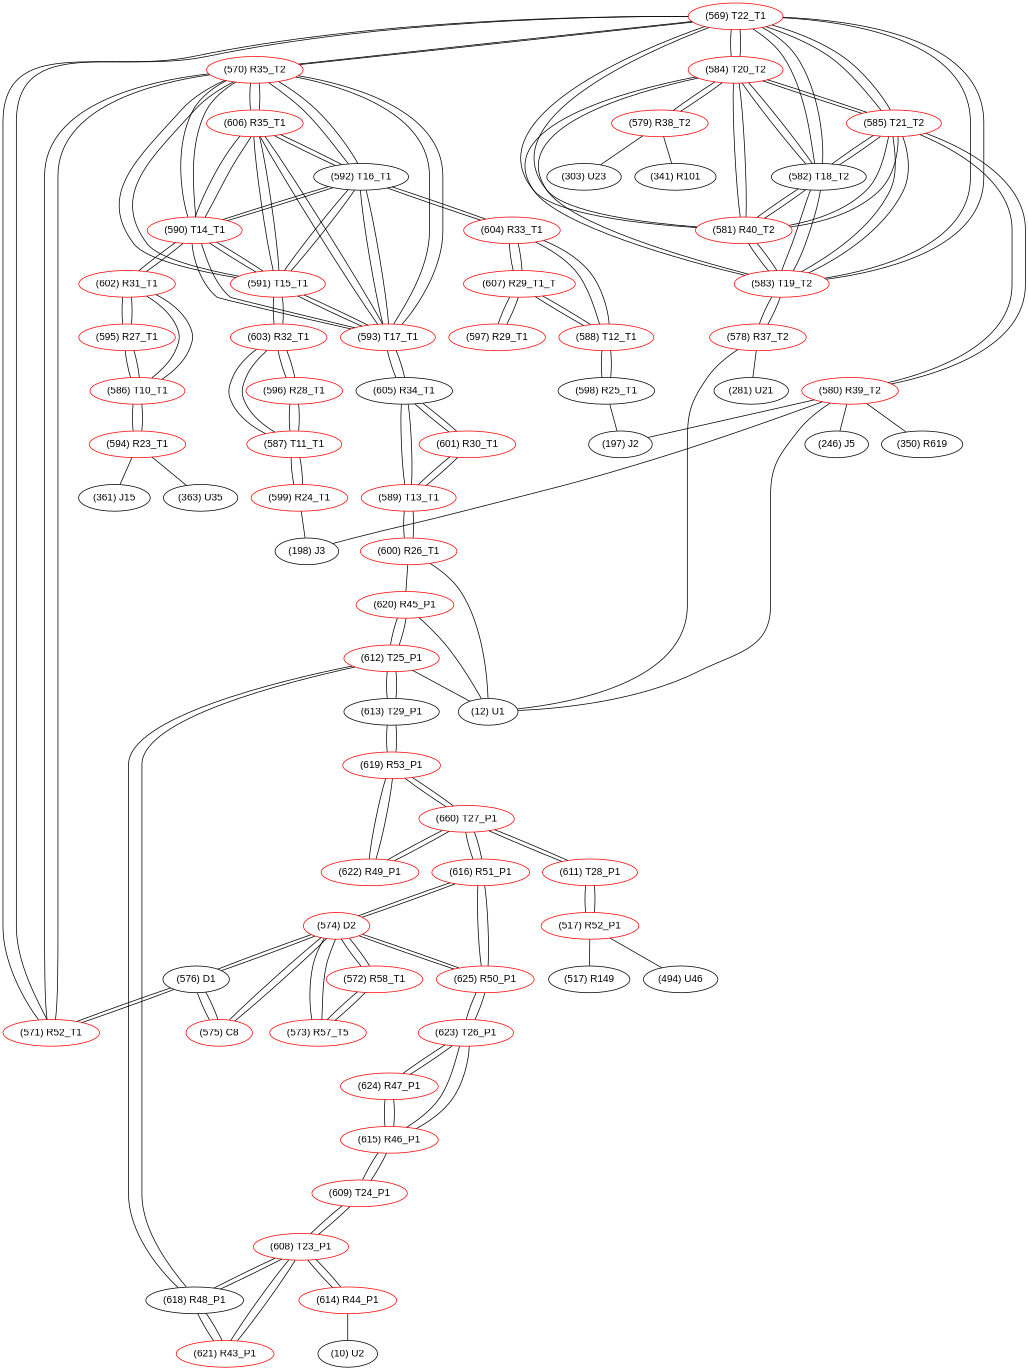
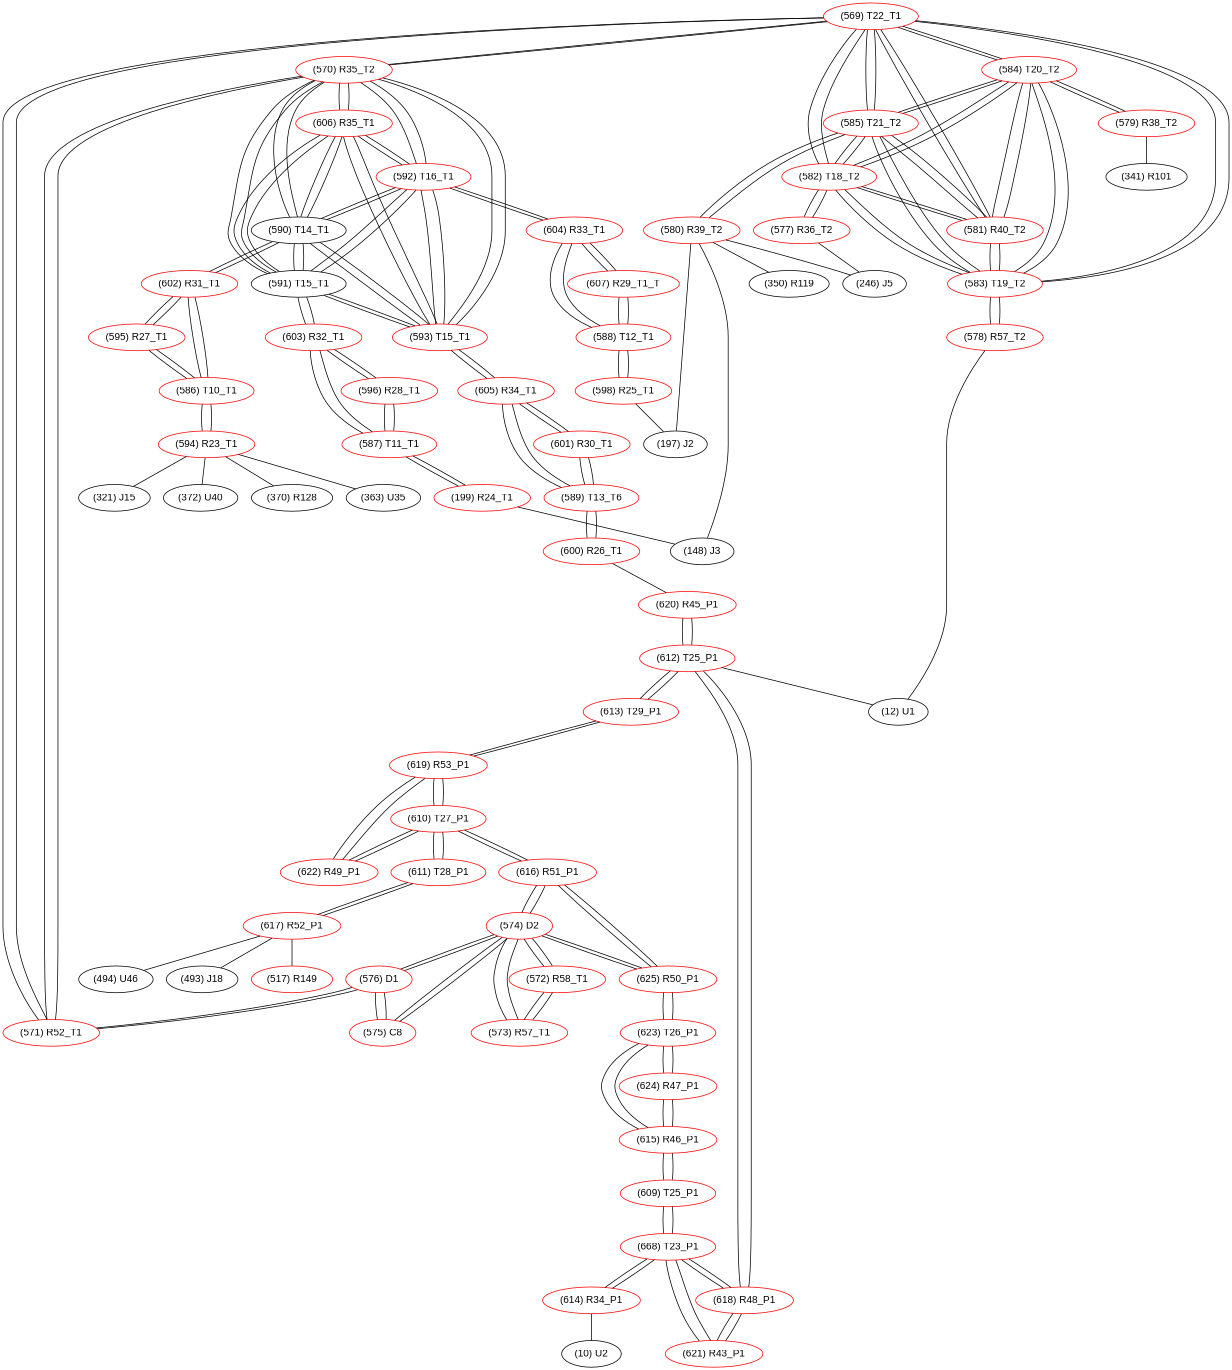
(361, 177) -> (424, 177)
(584, 177) -> none
(819, 177) -> (829, 177)
(195, 230) -> (299, 230)
none -> (802, 230)
(278, 284) -> (299, 284)
(388, 337) -> (440, 337)
(497, 337) -> none
(758, 337) -> (995, 337)
(404, 391) -> (506, 391)
(606, 391) -> (623, 391)
(751, 391) -> none
(922, 444) -> (789, 284)
(114, 498) -> (114, 498)
none -> (201, 498)
none -> (292, 498)
(299, 498) -> (482, 498)
(409, 498) -> (591, 498)
(307, 551) -> (702, 551)
(475, 623) -> none
(761, 637) -> none
(454, 655) -> none
(392, 712) -> (631, 712)
(467, 819) -> (438, 819)
(590, 926) -> (292, 926)
(196, 979) -> (379, 979)
none -> (202, 979)
(589, 979) -> (292, 979)
(318, 1033) -> (519, 1033)
(360, 1193) -> (668, 1193)
(301, 1247) -> (668, 1247)
(195, 1300) -> (745, 1300)
(348, 1300) -> (591, 1300)
